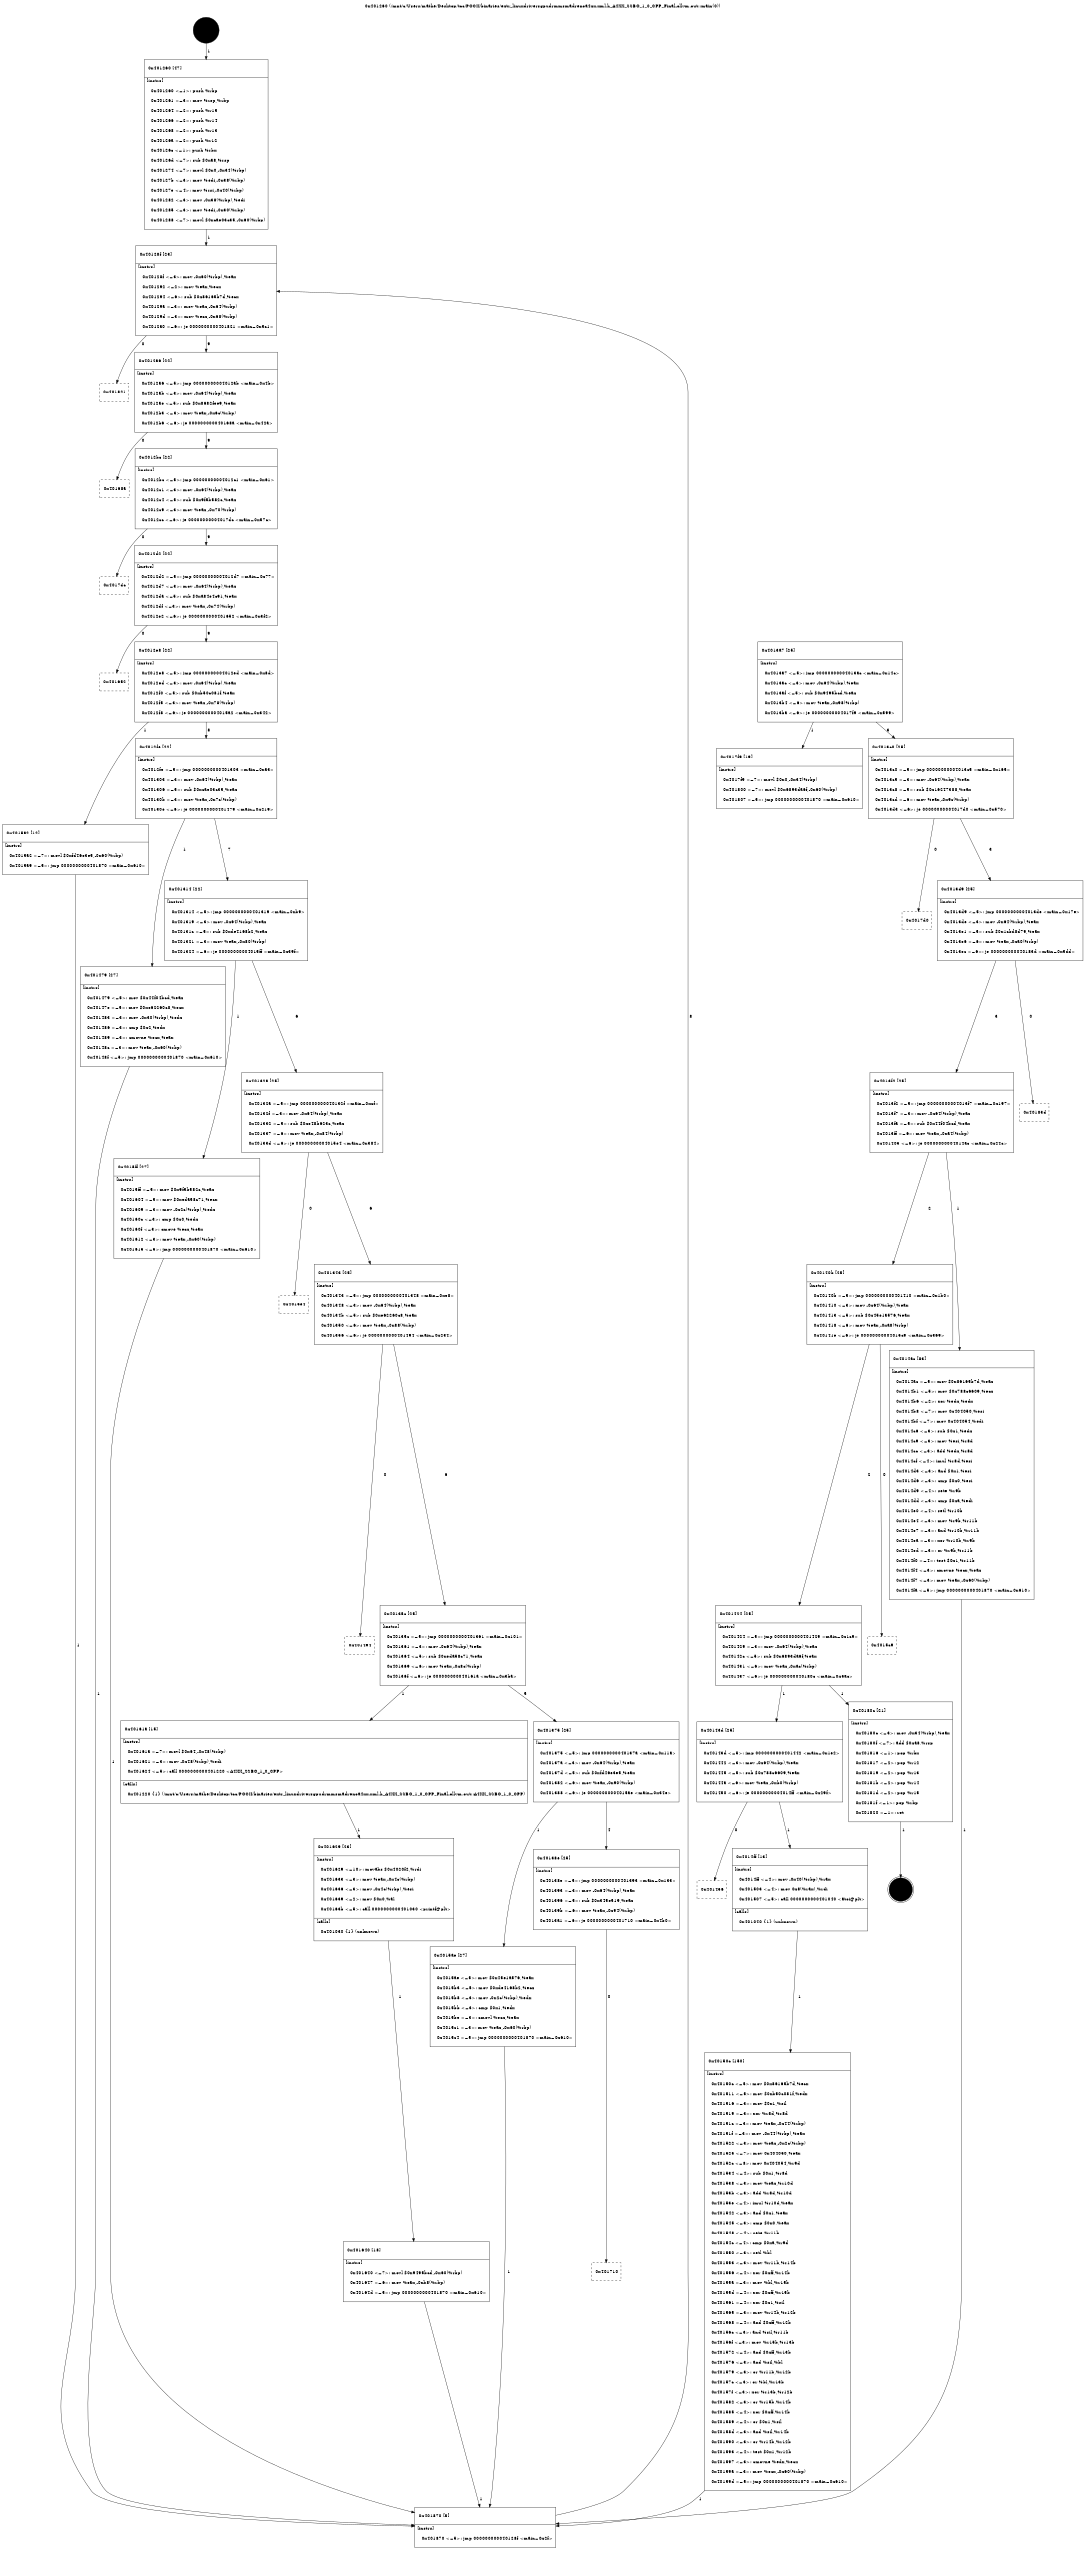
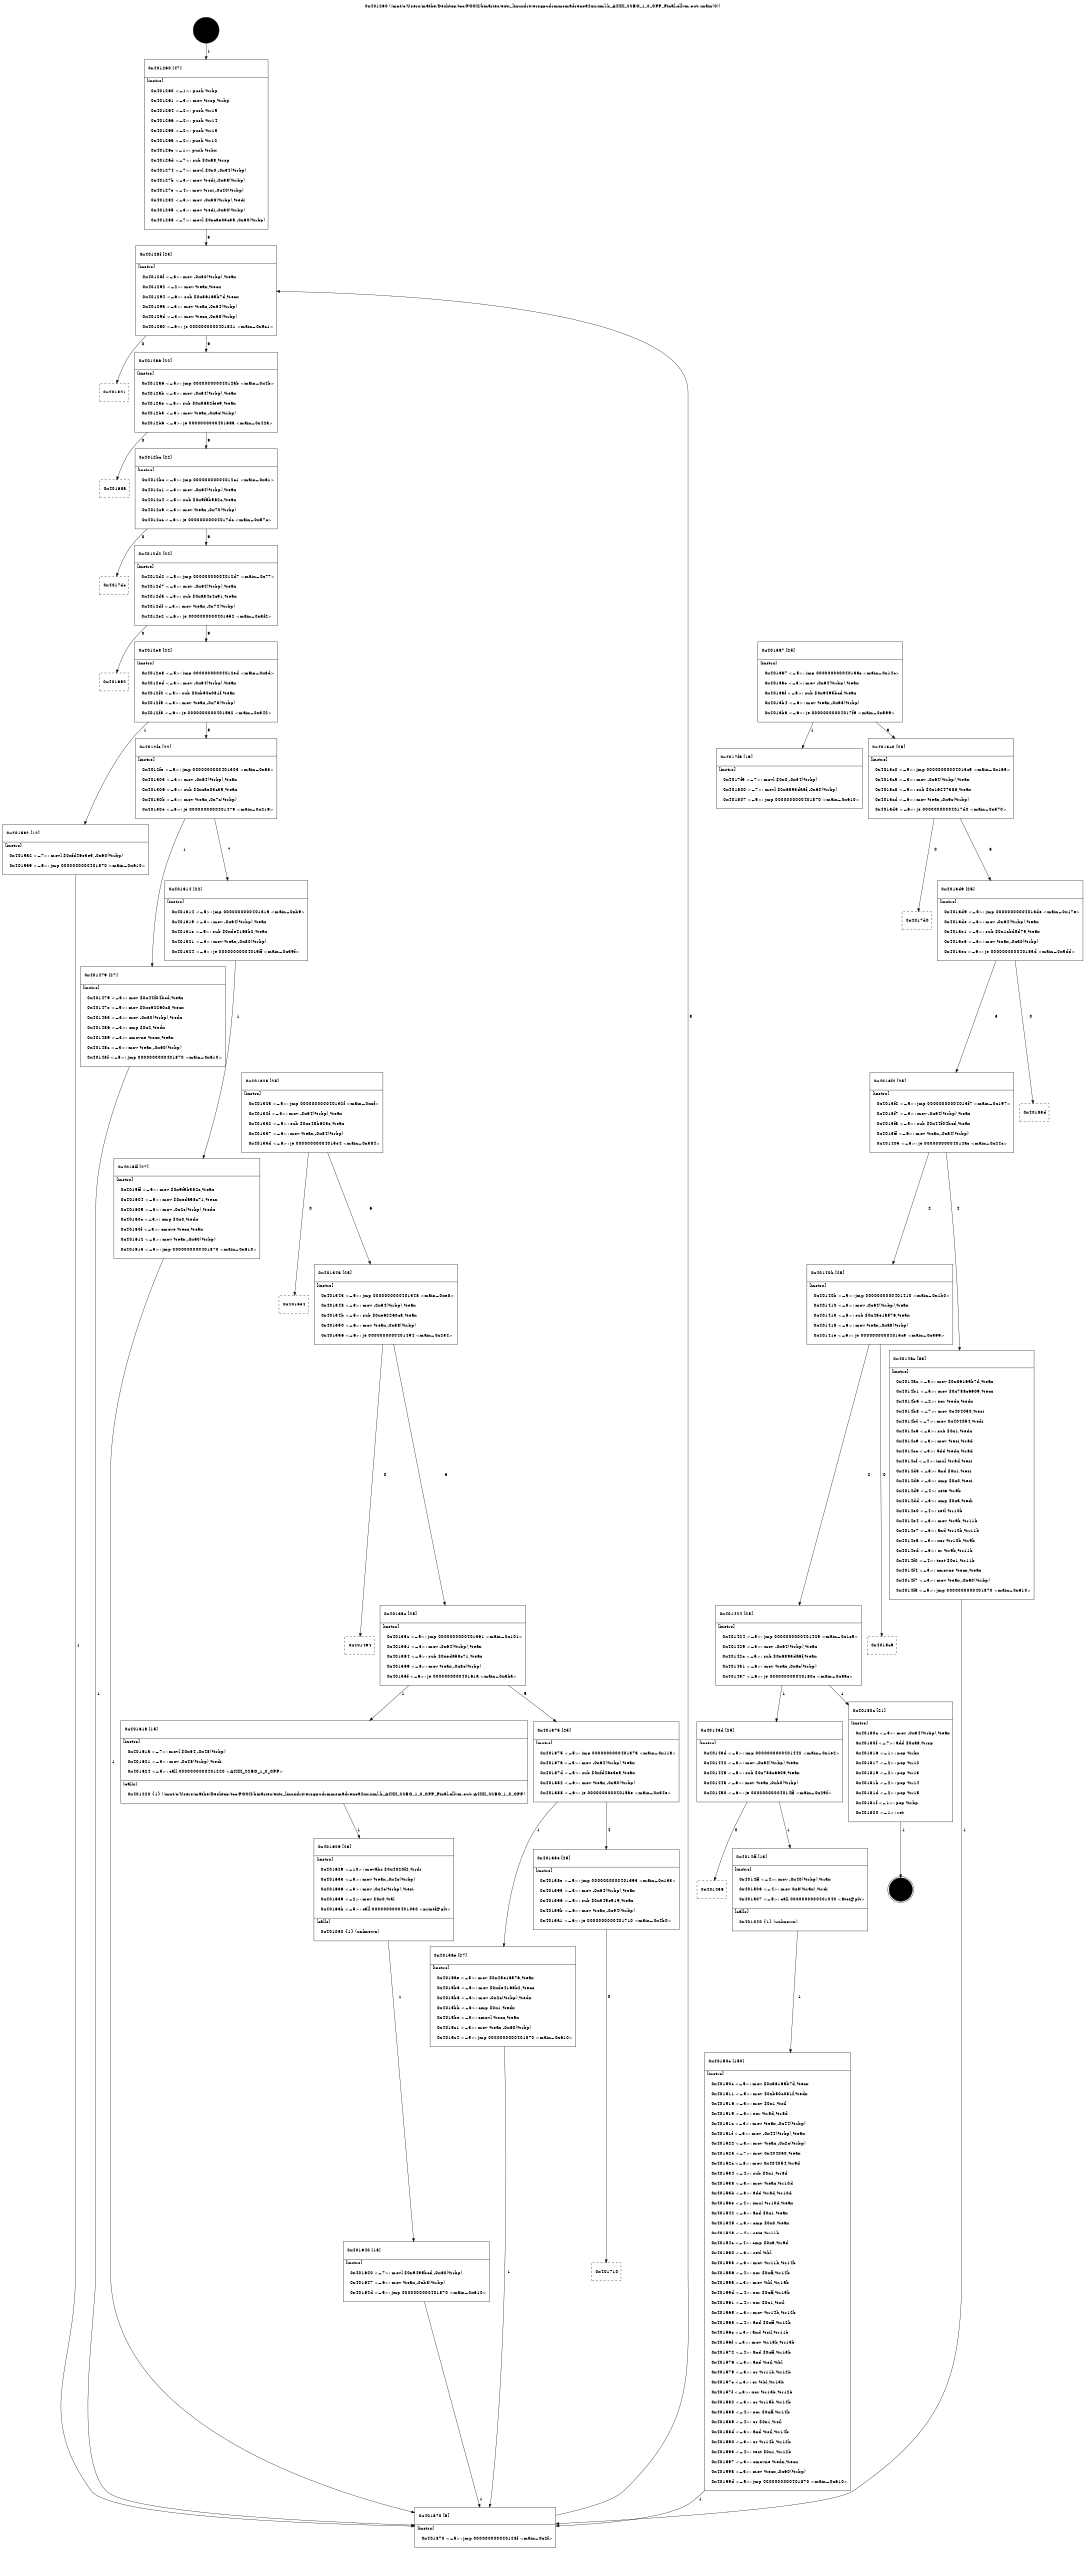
(208, 237) -> (208, 237)
(274, 1015) -> none
(958, 1208) -> (958, 1208)
